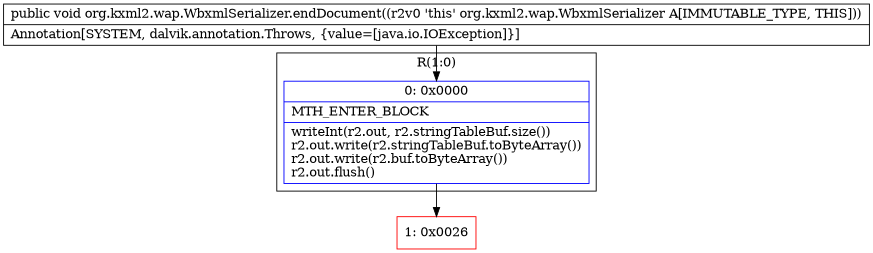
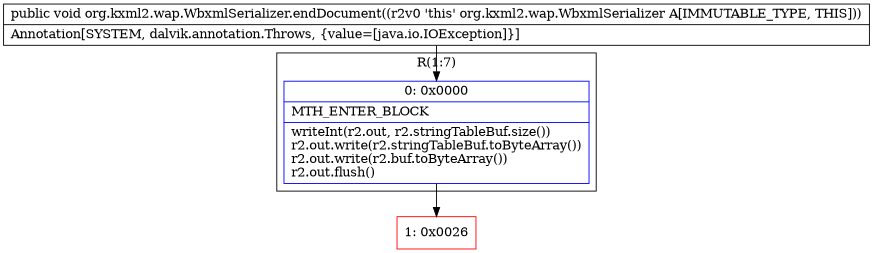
(436, 63) -> (436, 63)
